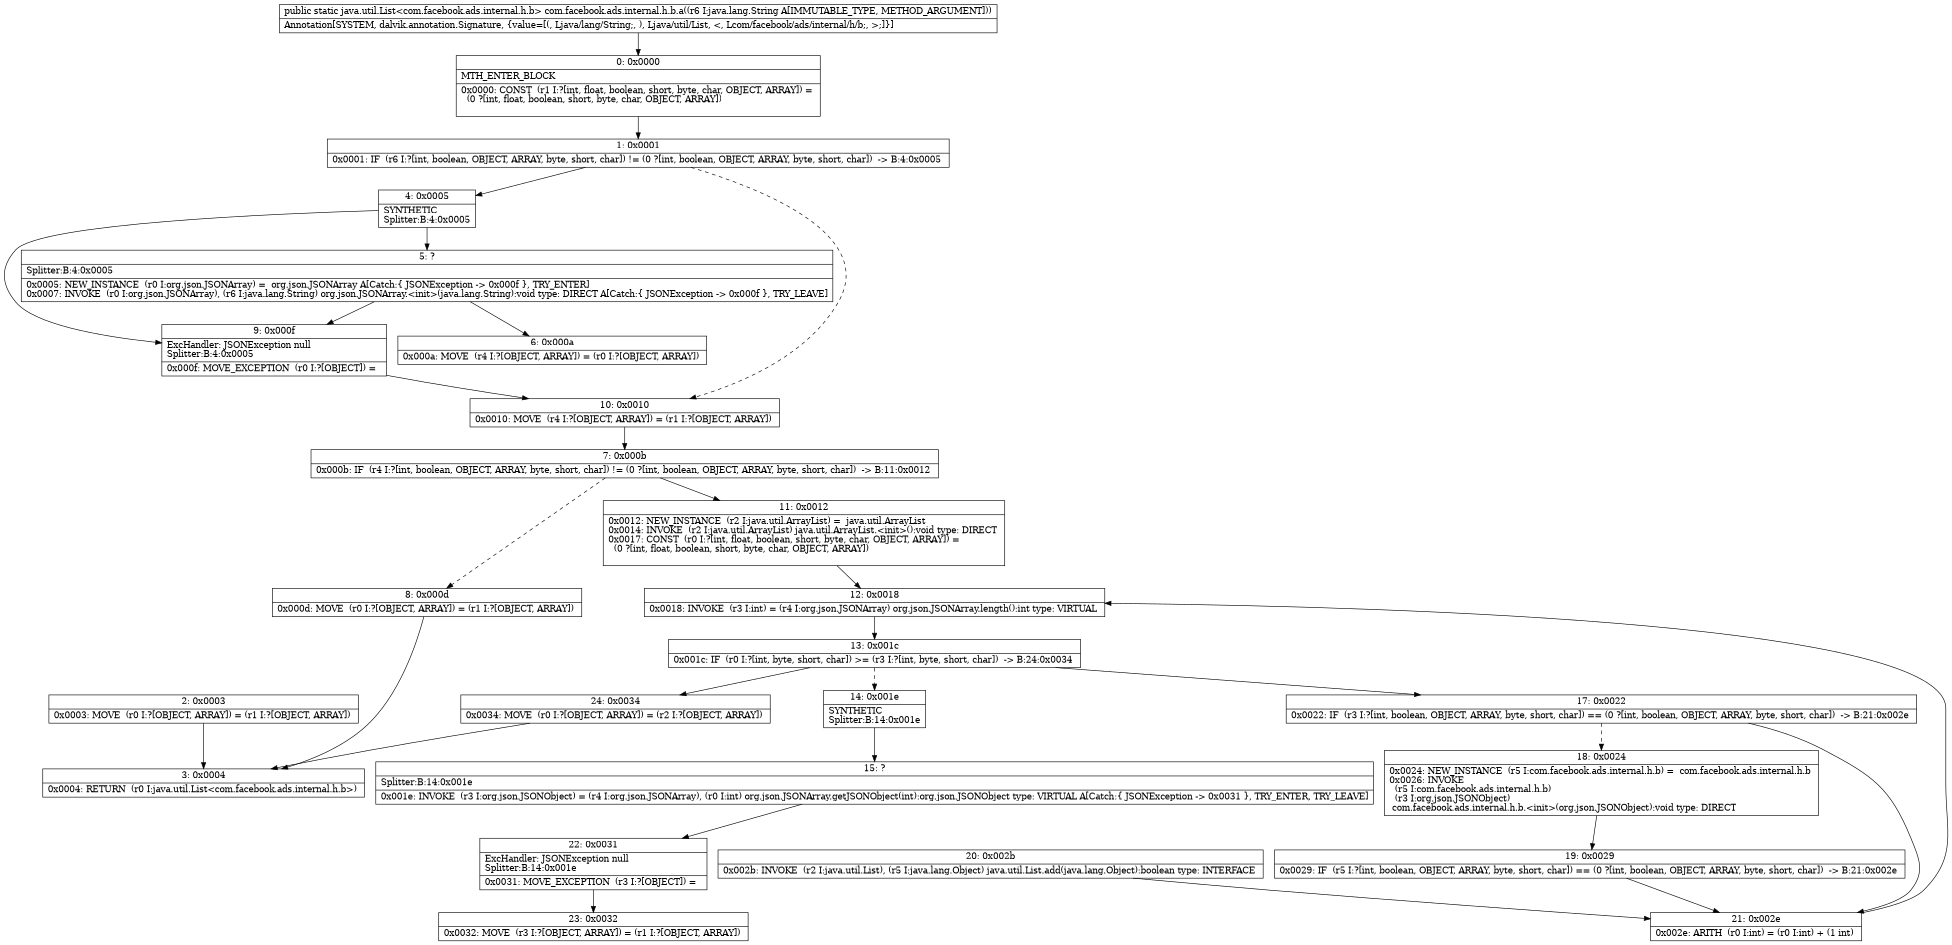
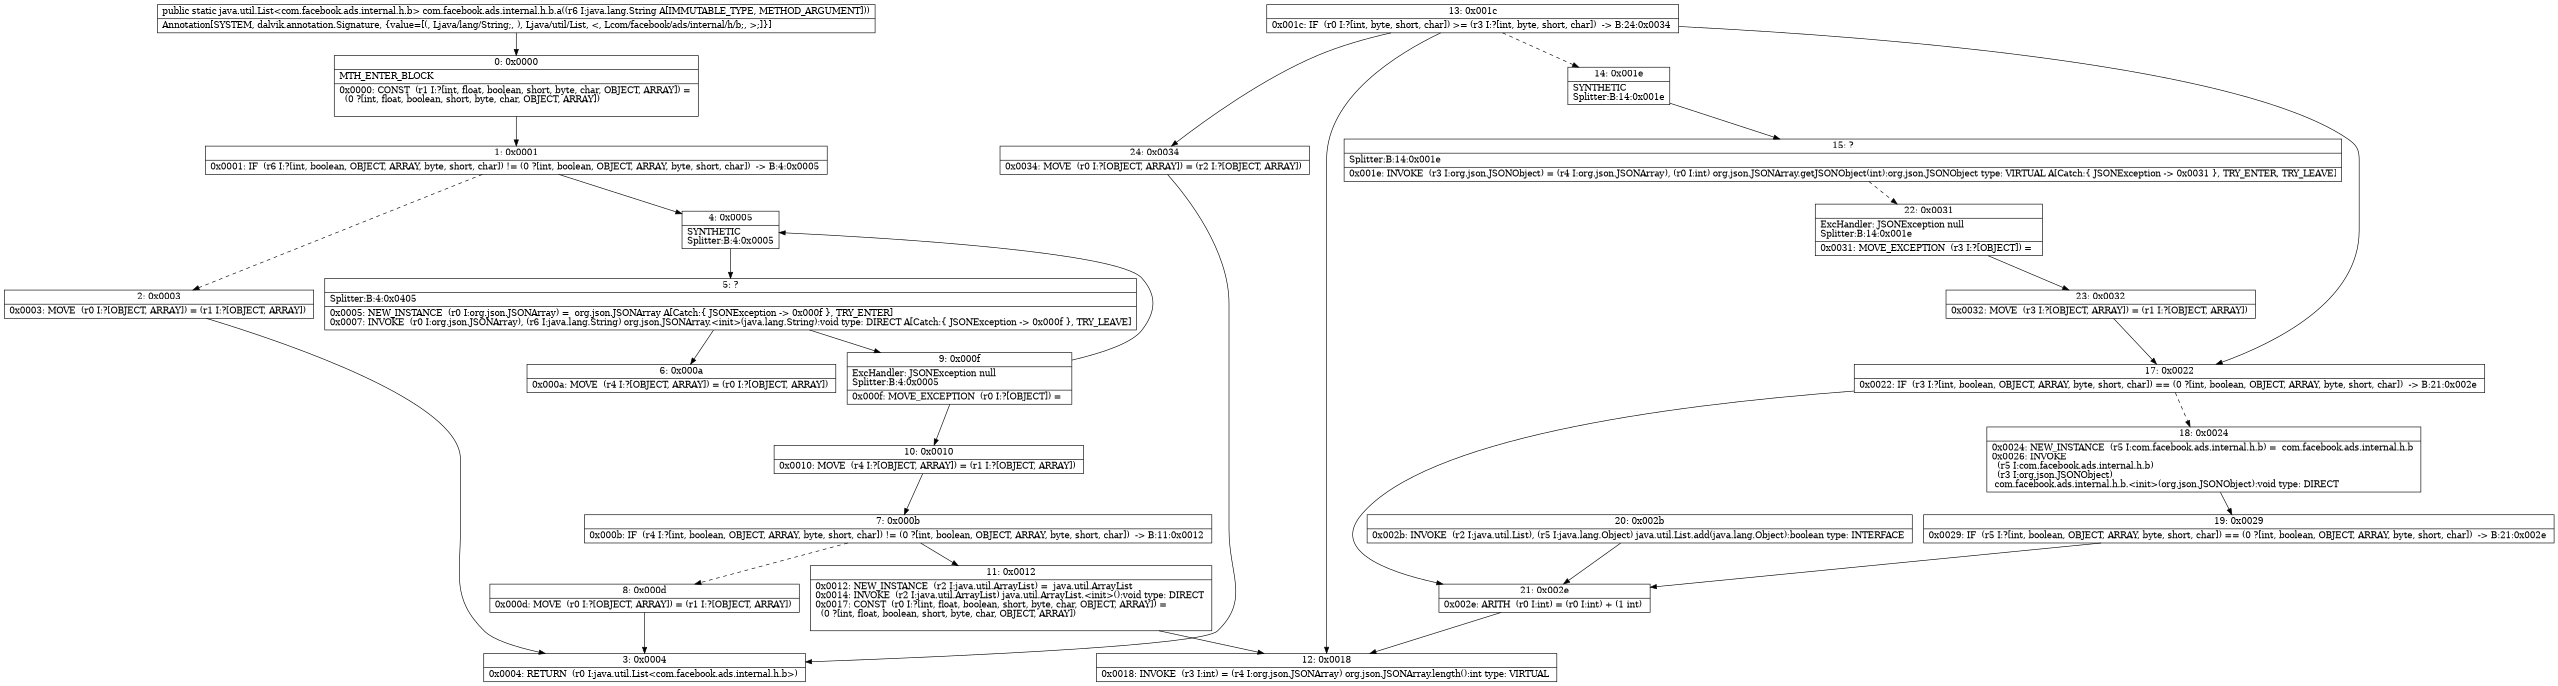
(93, 229) -> (1033, 252)
(70, 271) -> (373, 299)
(846, 277) -> (341, 231)
none -> (2133, 339)
(875, 625) -> (1327, 314)
(745, 820) -> (1881, 191)
